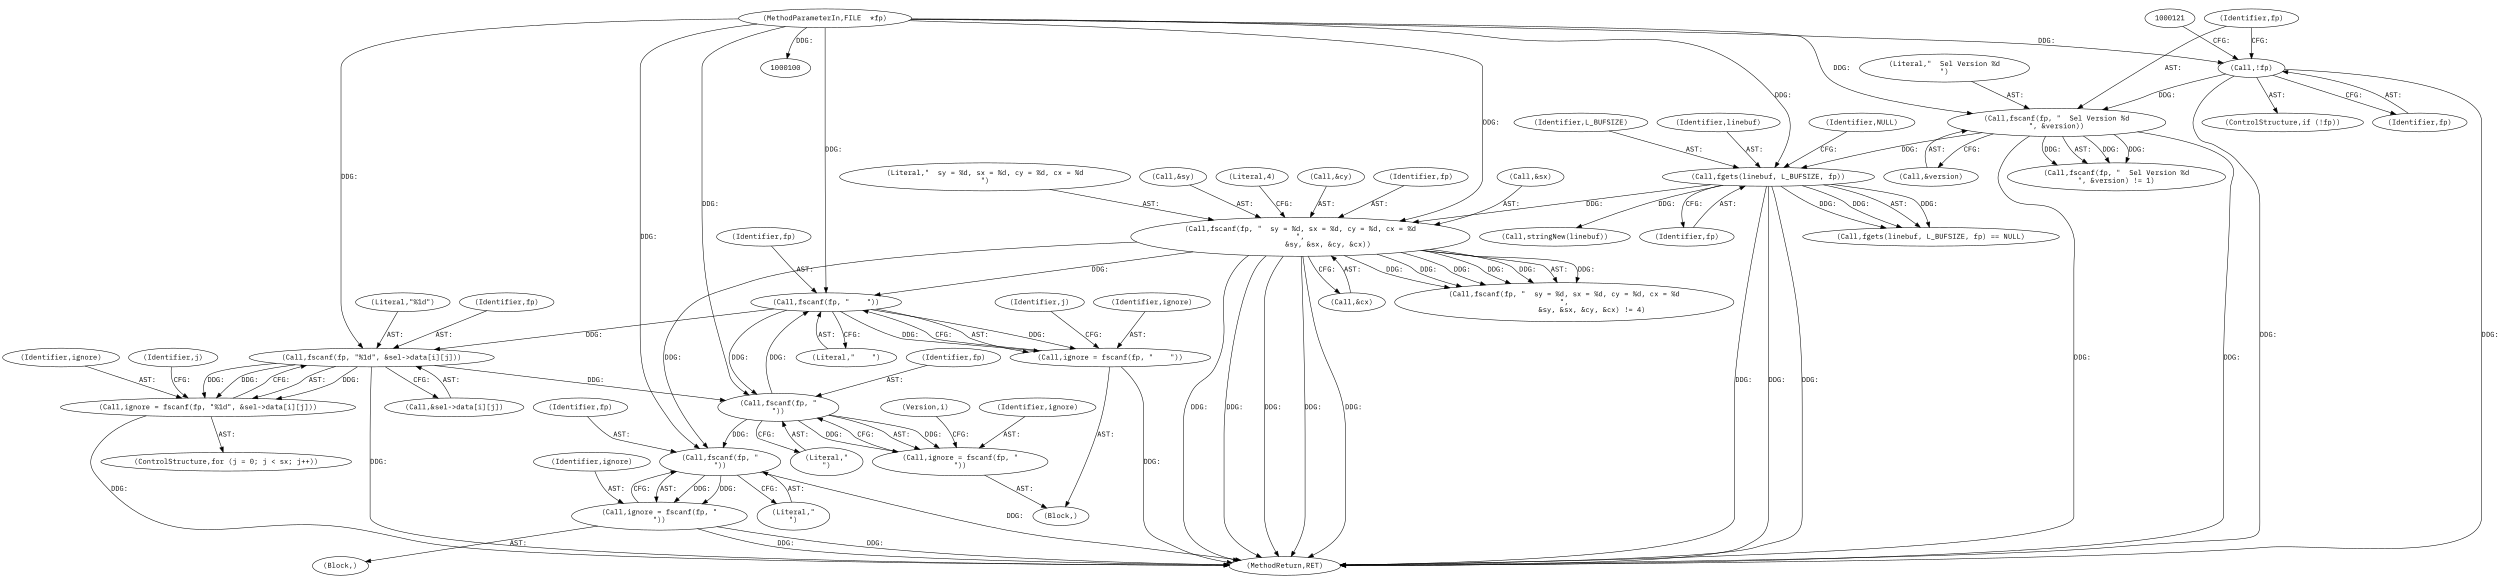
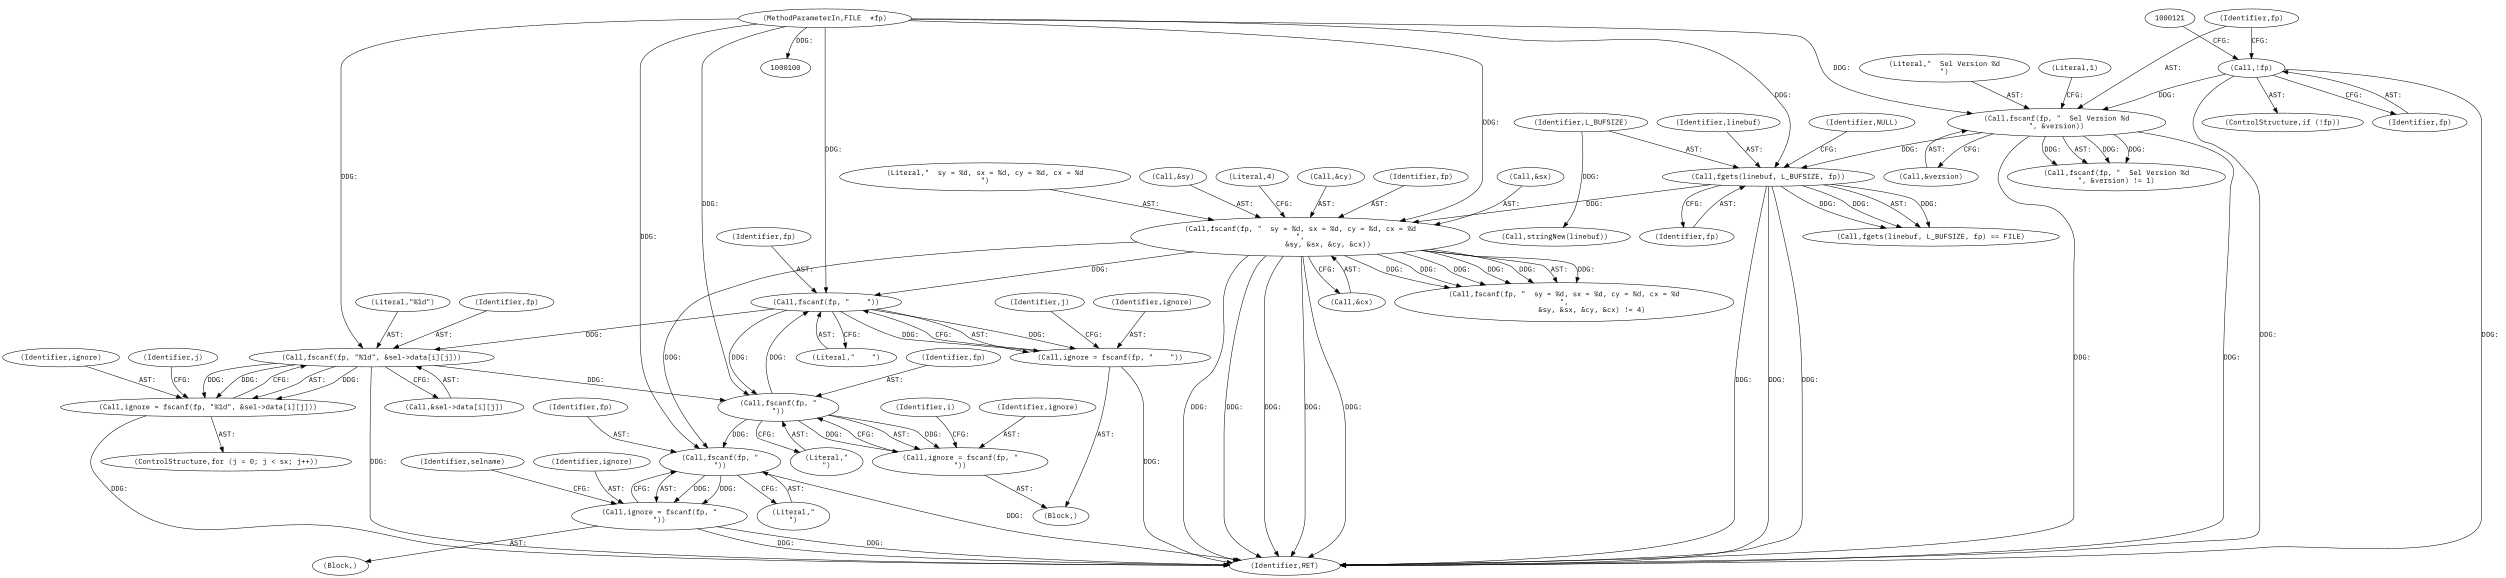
(1827, 37) -> none
none -> (2075, 68)
(1651, 202) -> (1582, 179)
(1931, 237) -> (1931, 237)
(925, 407) -> (925, 407)
none -> (463, 462)
(1285, 566) -> (1285, 566)
